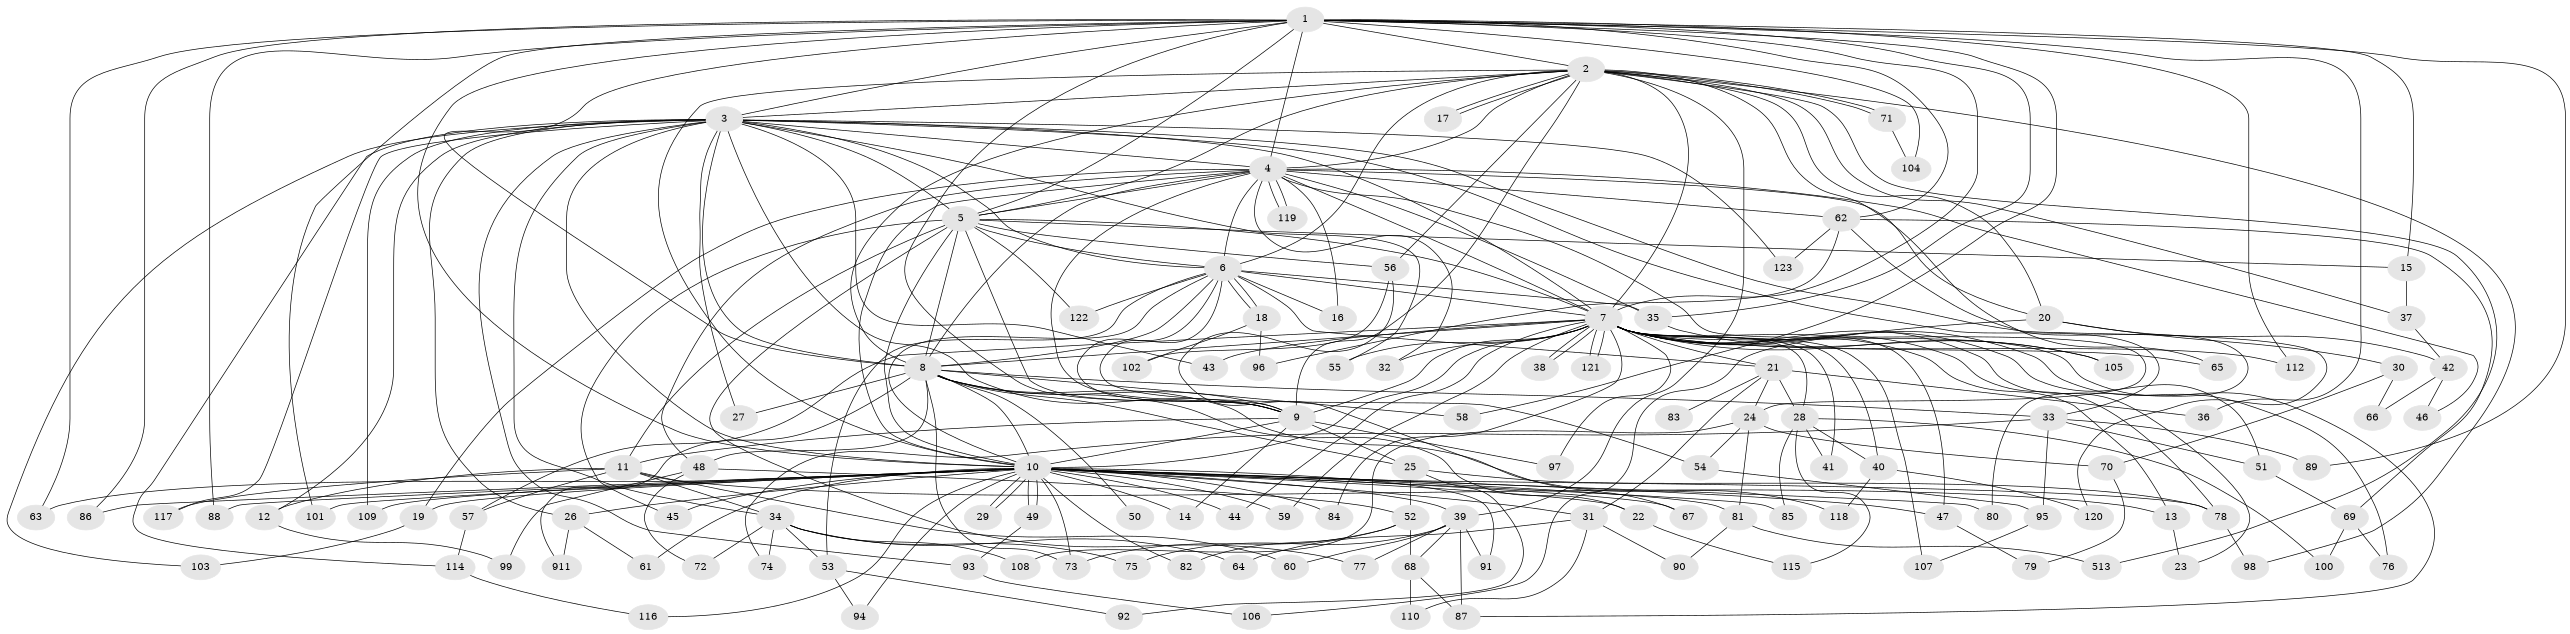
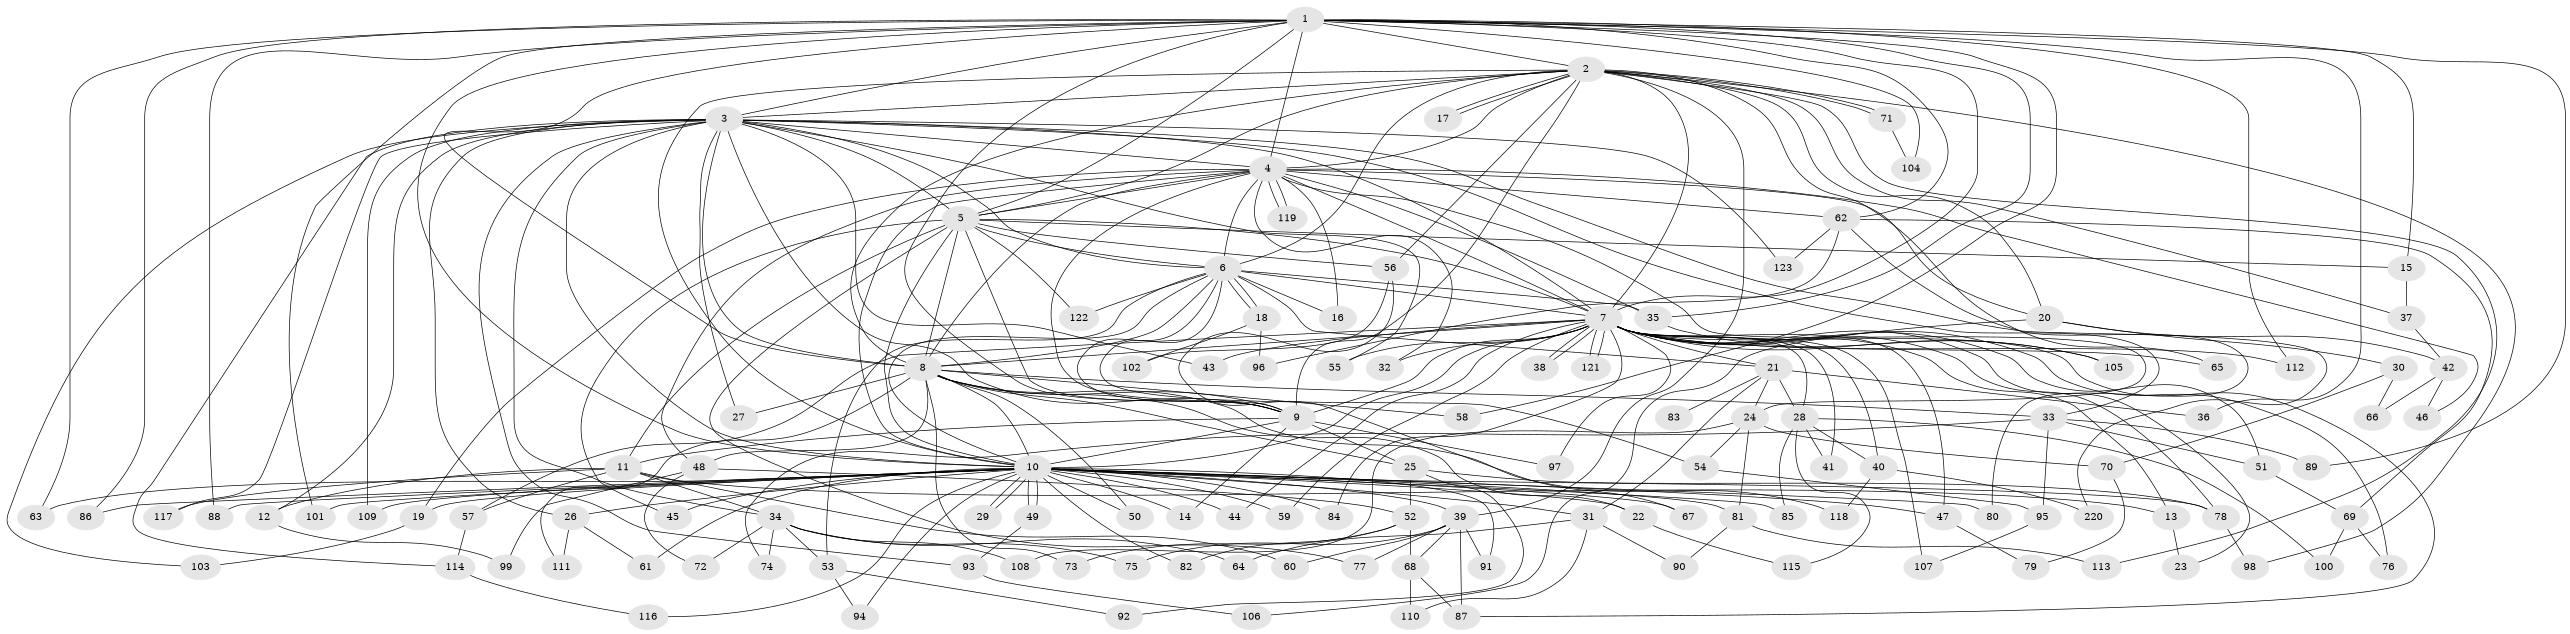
(1061, 515) -> (1079, 490)
(2094, 518) -> (2094, 518)
(562, 567) -> (562, 567)
(2101, 567) -> (2101, 567)
